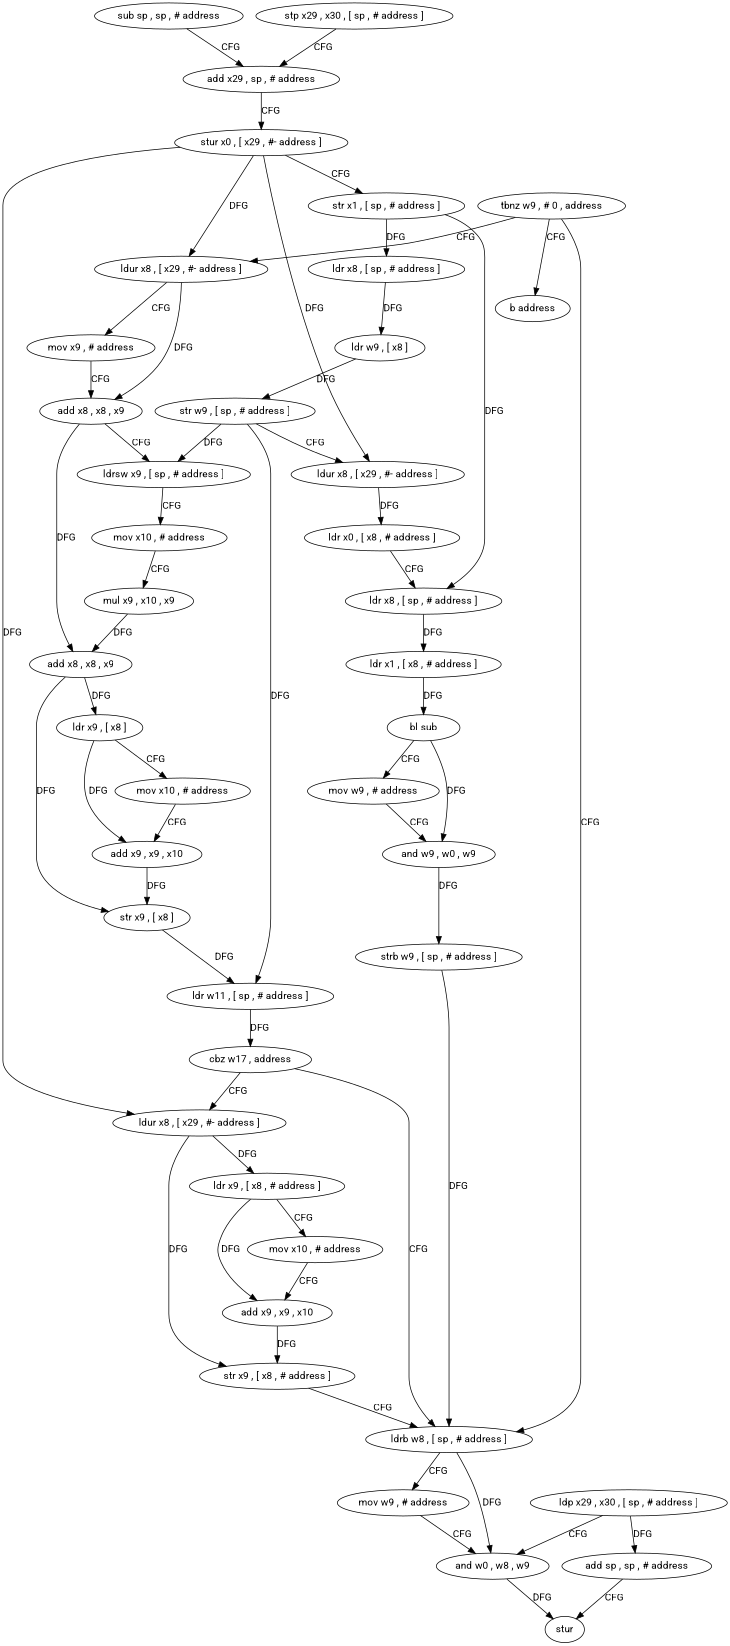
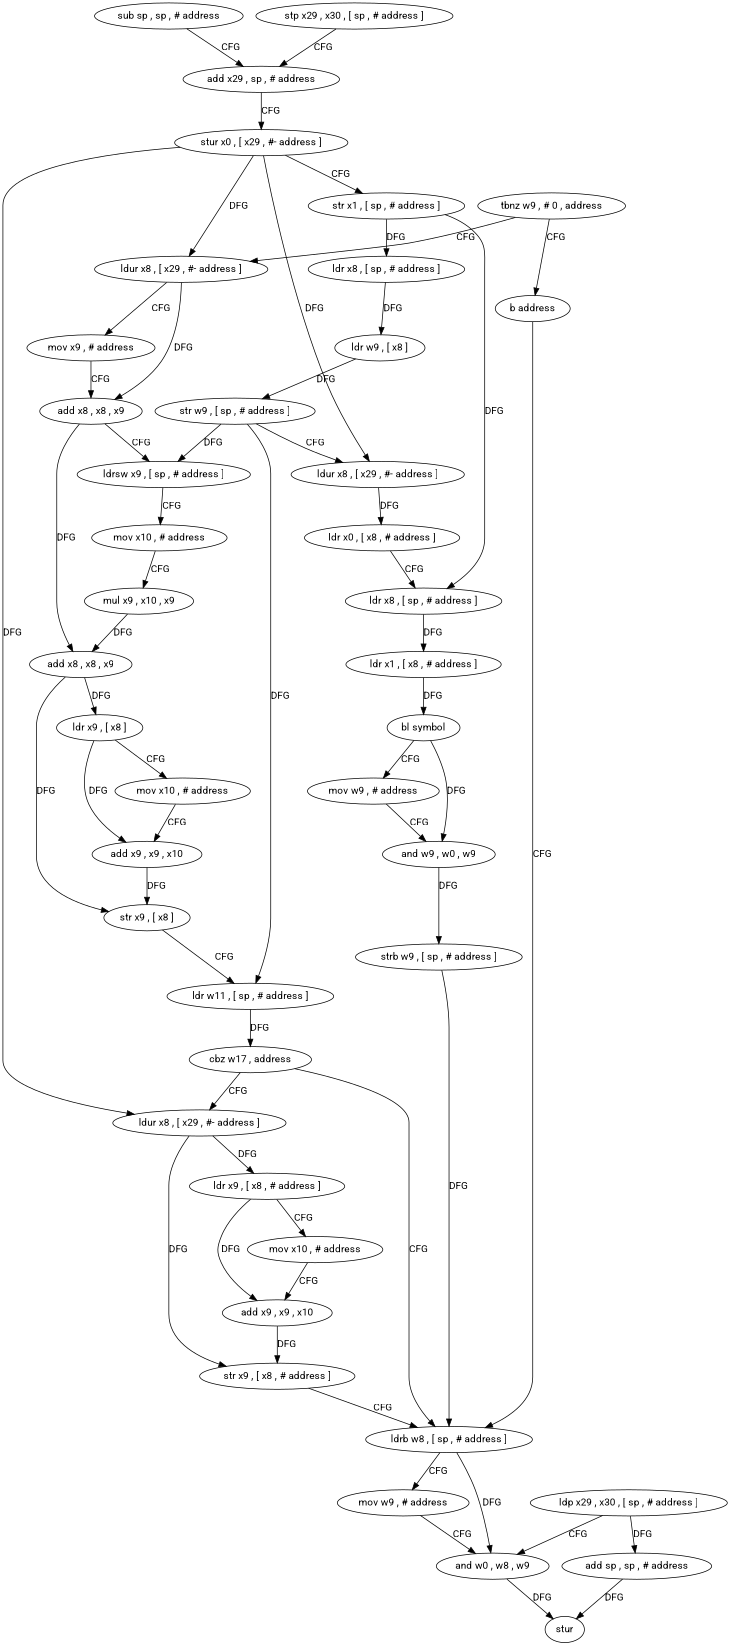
(424, 728) -> (424, 728)
(581, 838) -> (533, 883)
(225, 957) -> (225, 957)
(615, 1598) -> (615, 1598)
